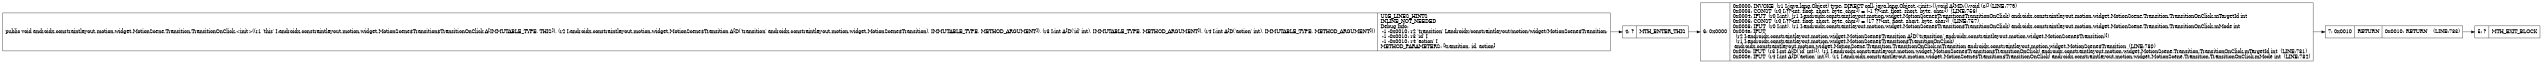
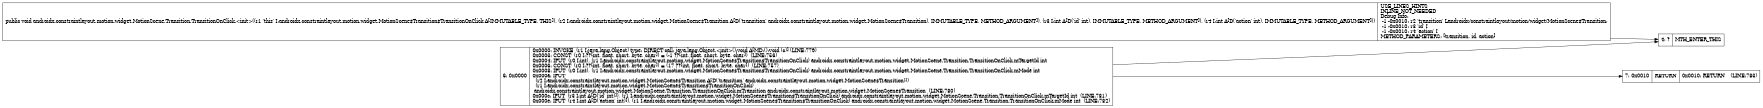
(1693, 32) -> (1384, 54)
(1750, 32) -> (550, 76)
(2507, 32) -> none
